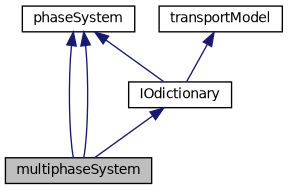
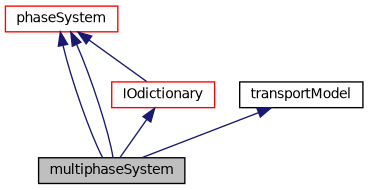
(79, 19) -> (62, 19)
(197, 63) -> (200, 135)
(180, 95) -> (163, 95)
